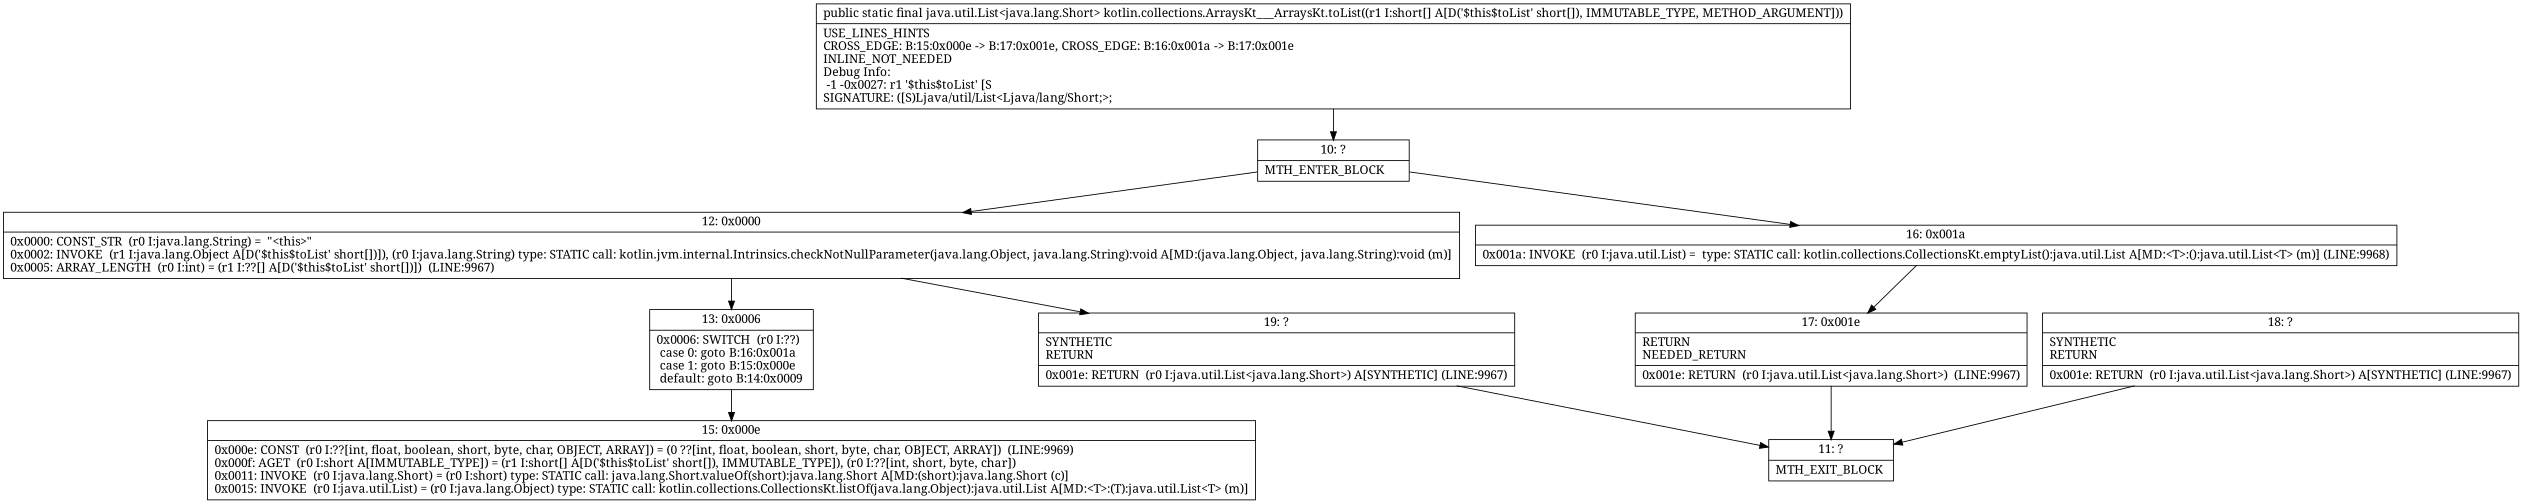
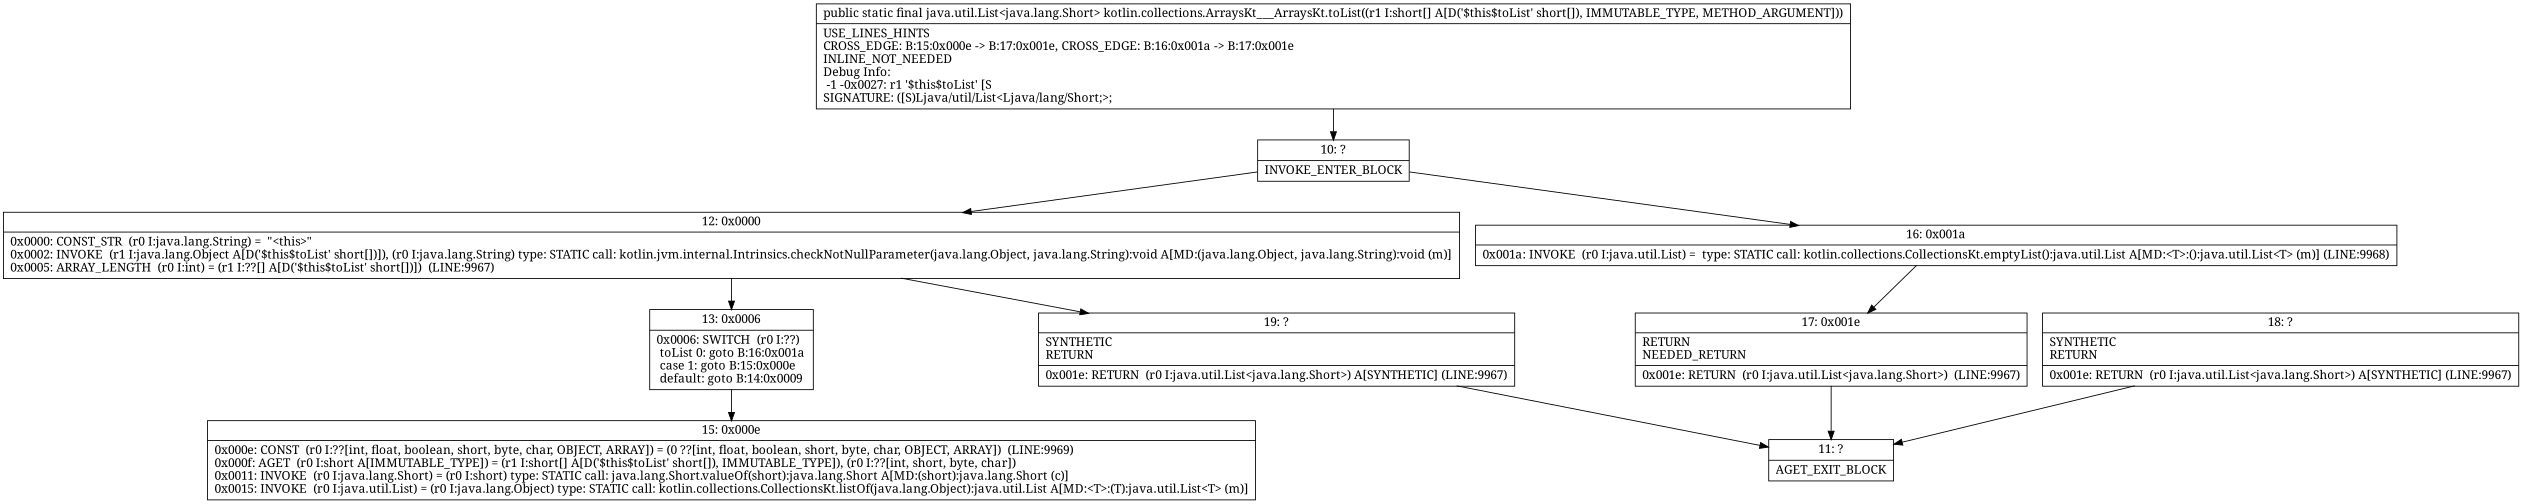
(1324, 170) -> (1333, 170)
(727, 353) -> (731, 353)
(1829, 470) -> (1831, 470)
